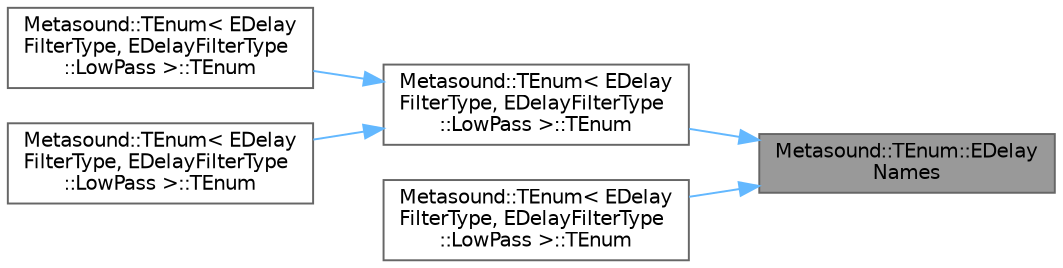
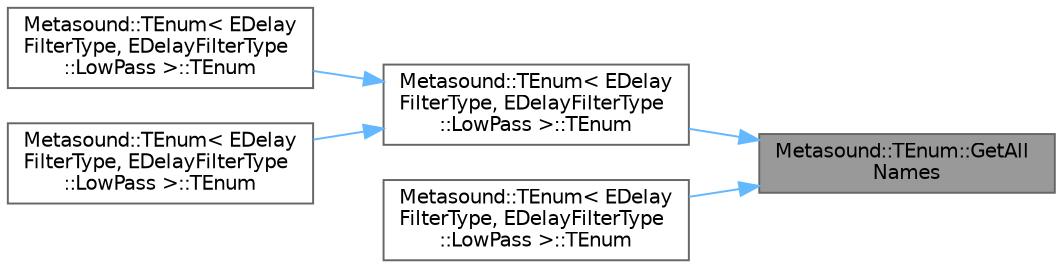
(907, 163) -> (907, 163)
